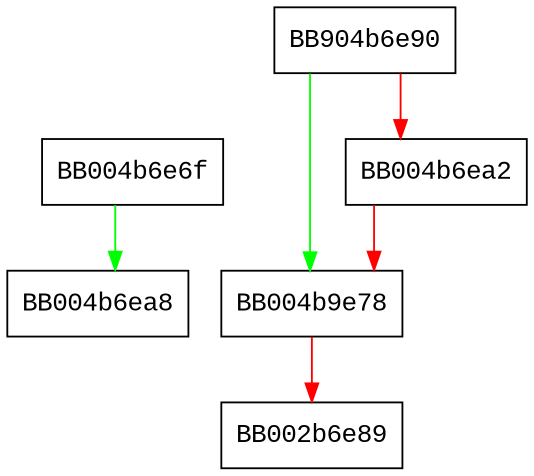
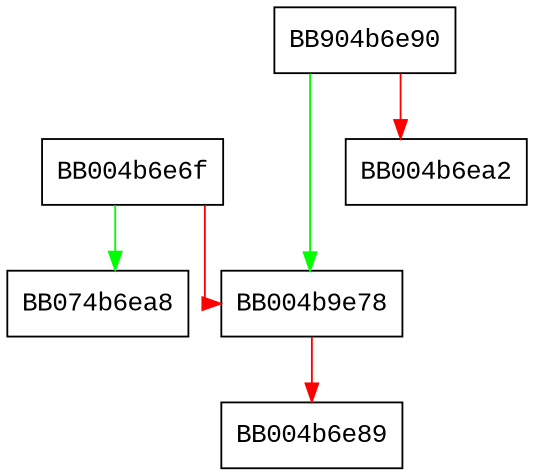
(374, 228) -> (205, 255)
(98, 304) -> (98, 304)
(312, 435) -> (312, 435)
